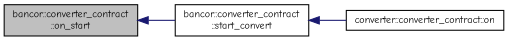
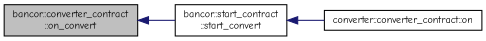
(71, 20) -> (71, 20)
(242, 20) -> (231, 20)
